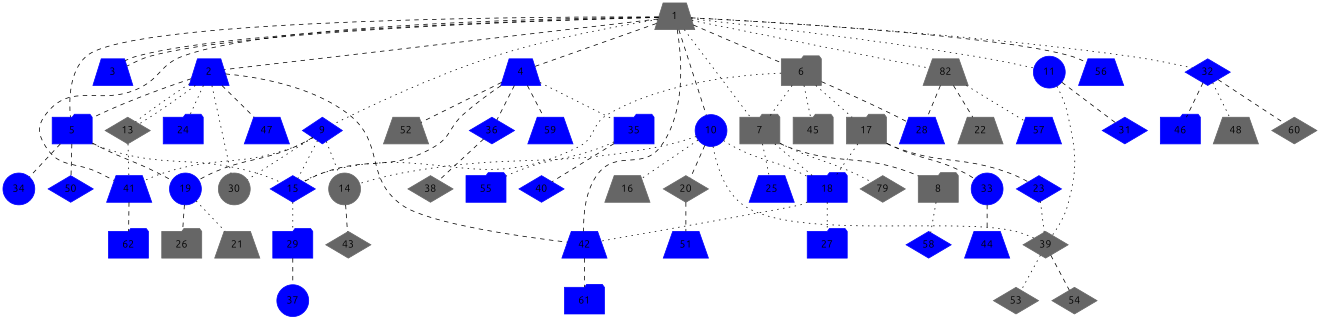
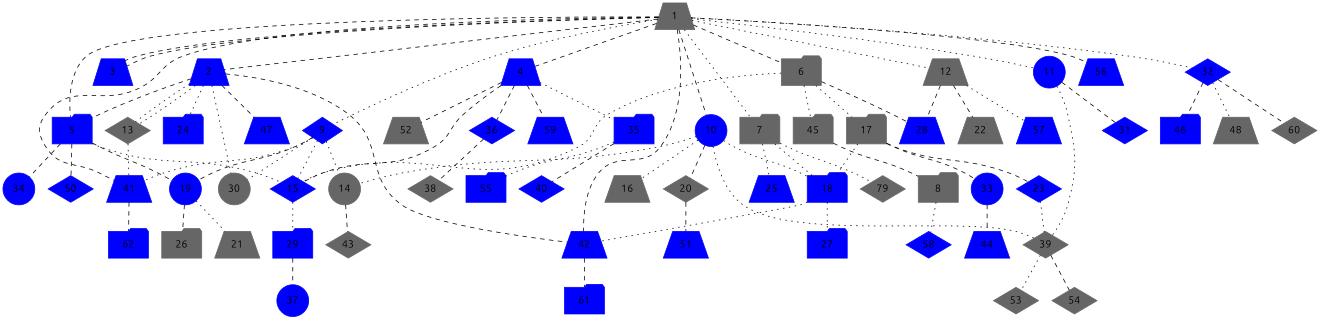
(946, 72) -> (946, 72)
(781, 101) -> none
(853, 160) -> (876, 160)
